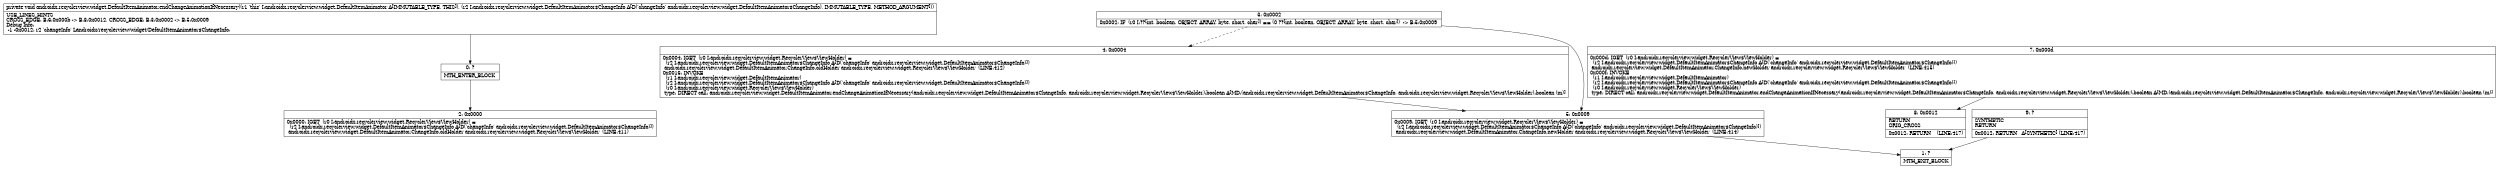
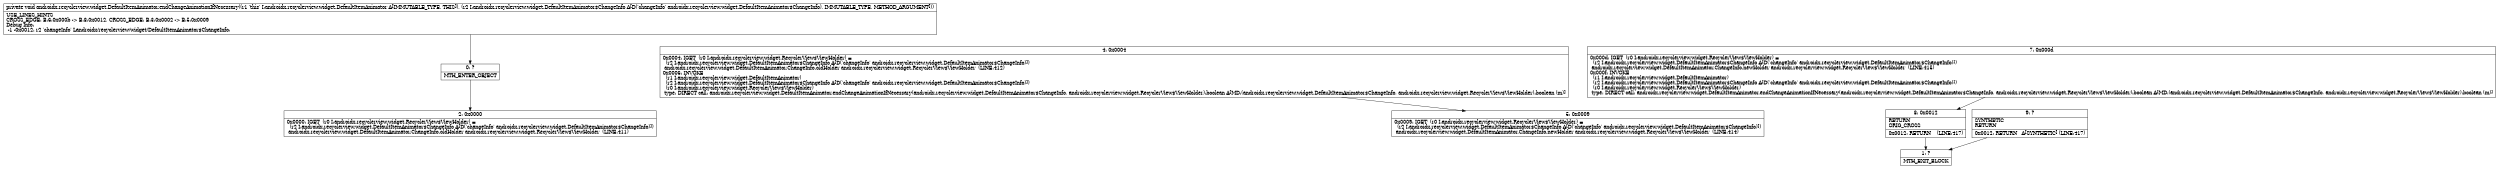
(1269, 19) -> none
(684, 73) -> (684, 73)
(469, 76) -> (470, 76)
(1802, 145) -> (1926, 142)
